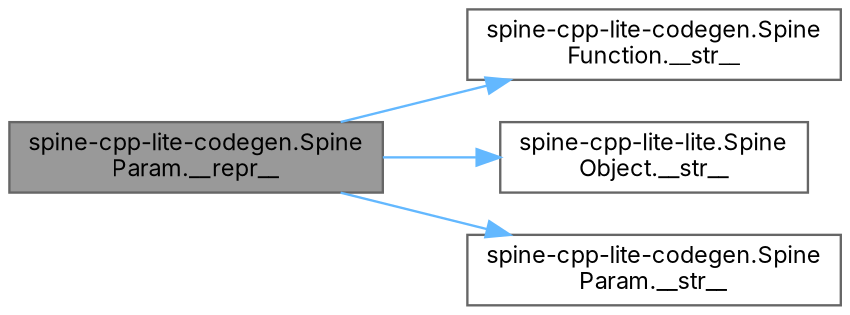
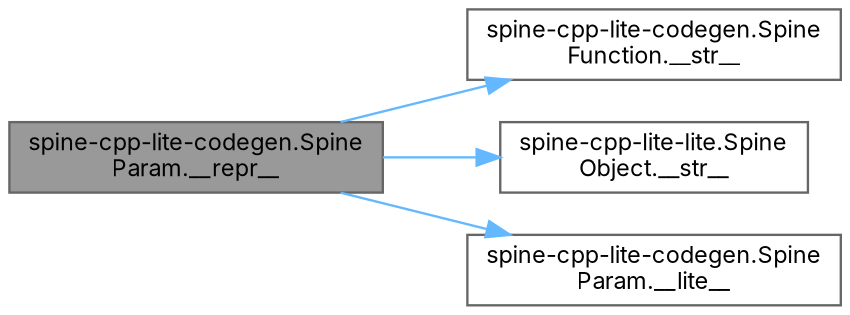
(654, 270) -> (654, 270)
